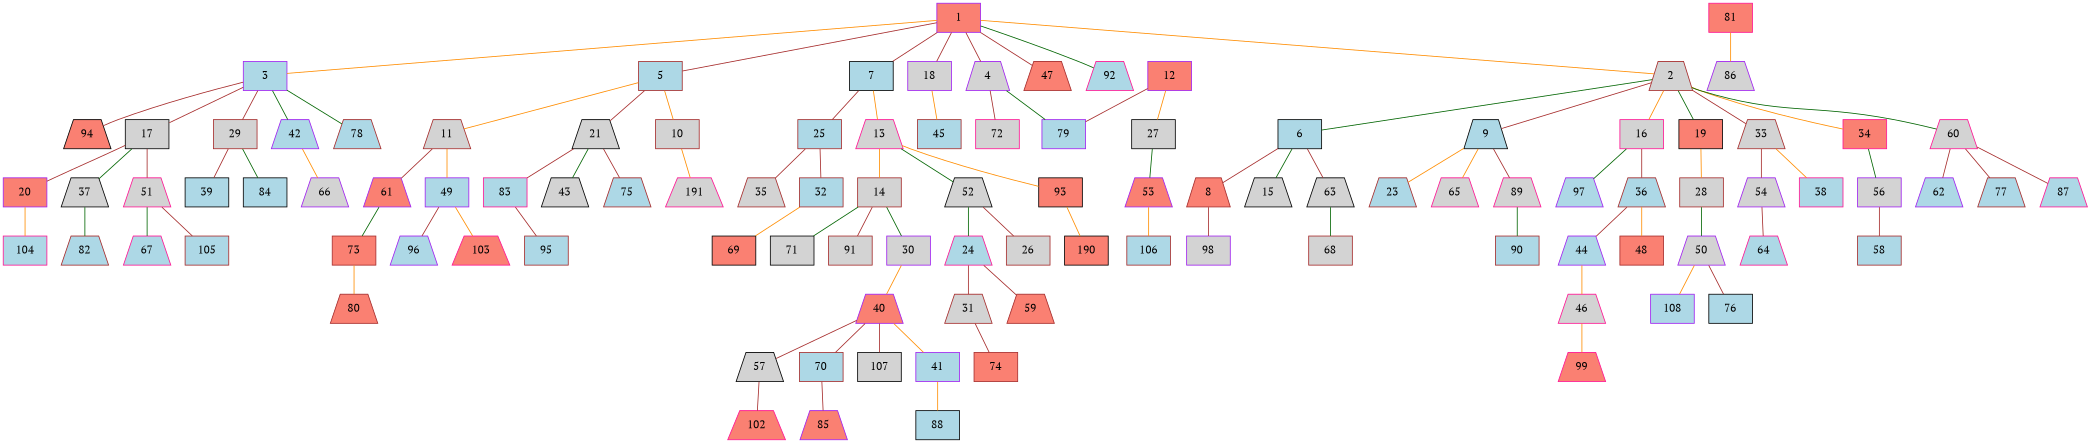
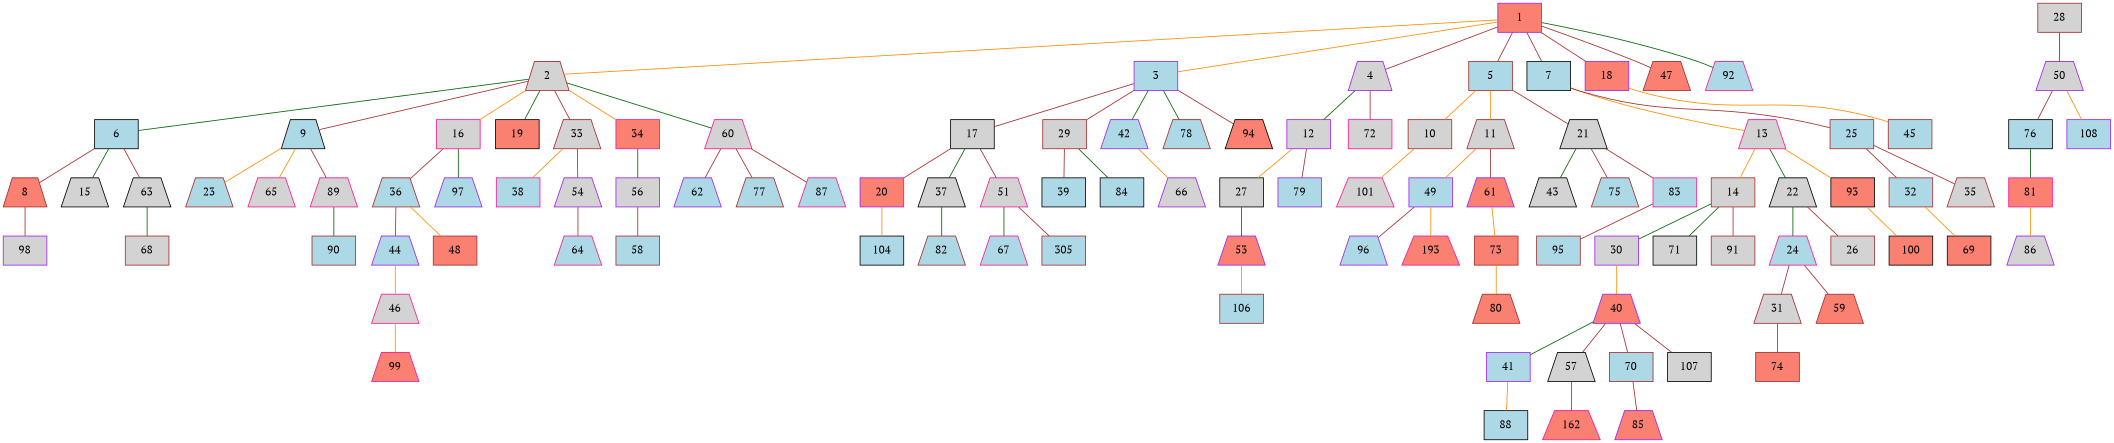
(930, 76) -> (1607, 76)
(1170, 76) -> (1309, 134)
(1026, 105) -> (1339, 105)
(1701, 163) -> none
none -> (2031, 163)
(694, 192) -> (1365, 192)
(968, 192) -> (1793, 192)
(371, 222) -> (1493, 222)
(25, 251) -> (882, 251)
(207, 251) -> (1064, 251)
(481, 251) -> (1431, 251)
(1086, 251) -> (1911, 251)
(909, 338) -> (1562, 338)
(757, 425) -> (1571, 425)
